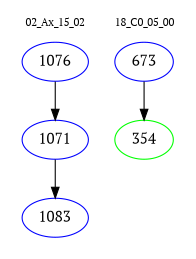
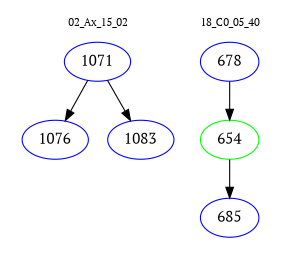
(145, 23) -> (230, 23)
(144, 62) -> (230, 62)
(55, 95) -> (79, 96)
(144, 140) -> (230, 140)
none -> (230, 218)
